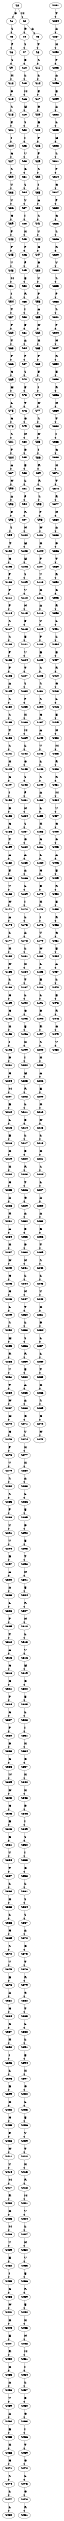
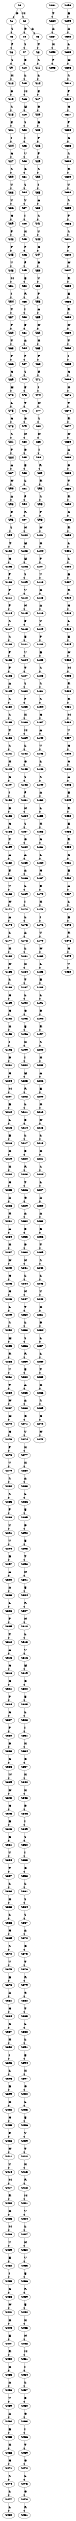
(55, 75) -> none
